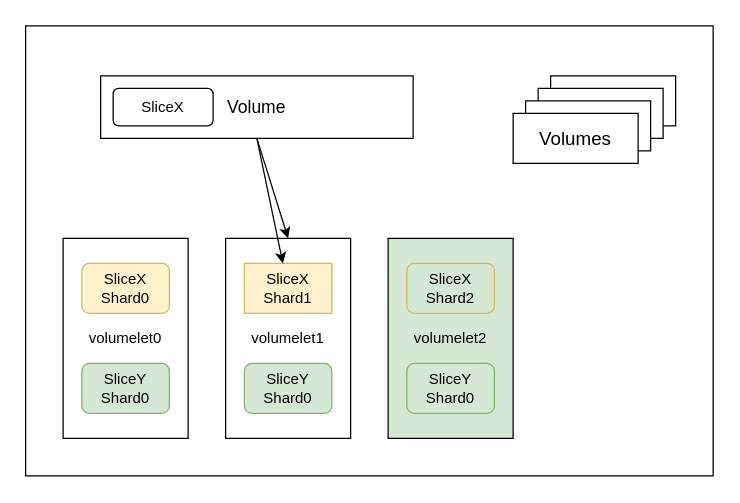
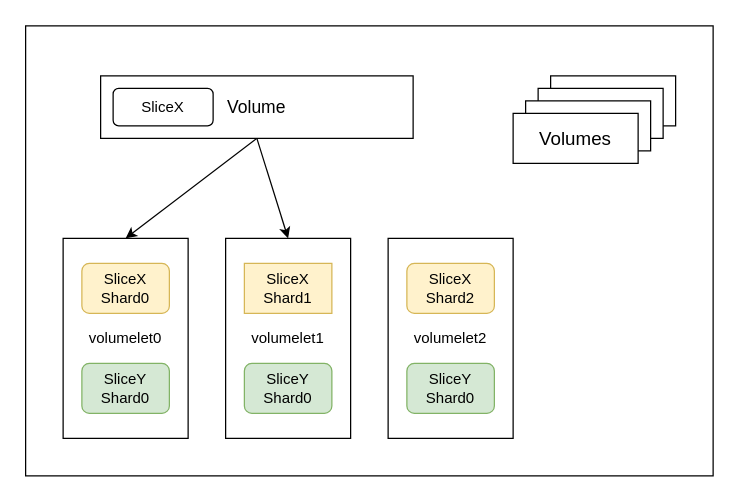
(271, 207) -> (195, 185)
(451, 288) -> (451, 288)
(451, 338) -> (451, 338)
